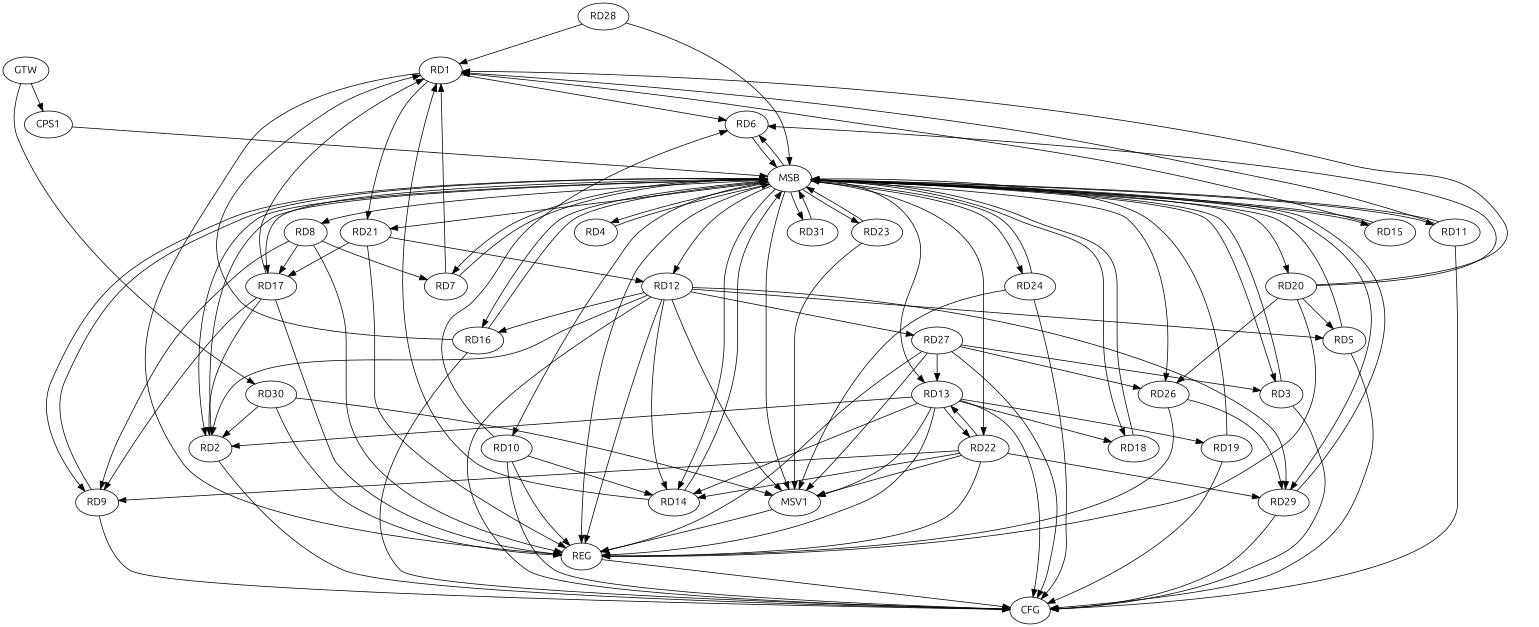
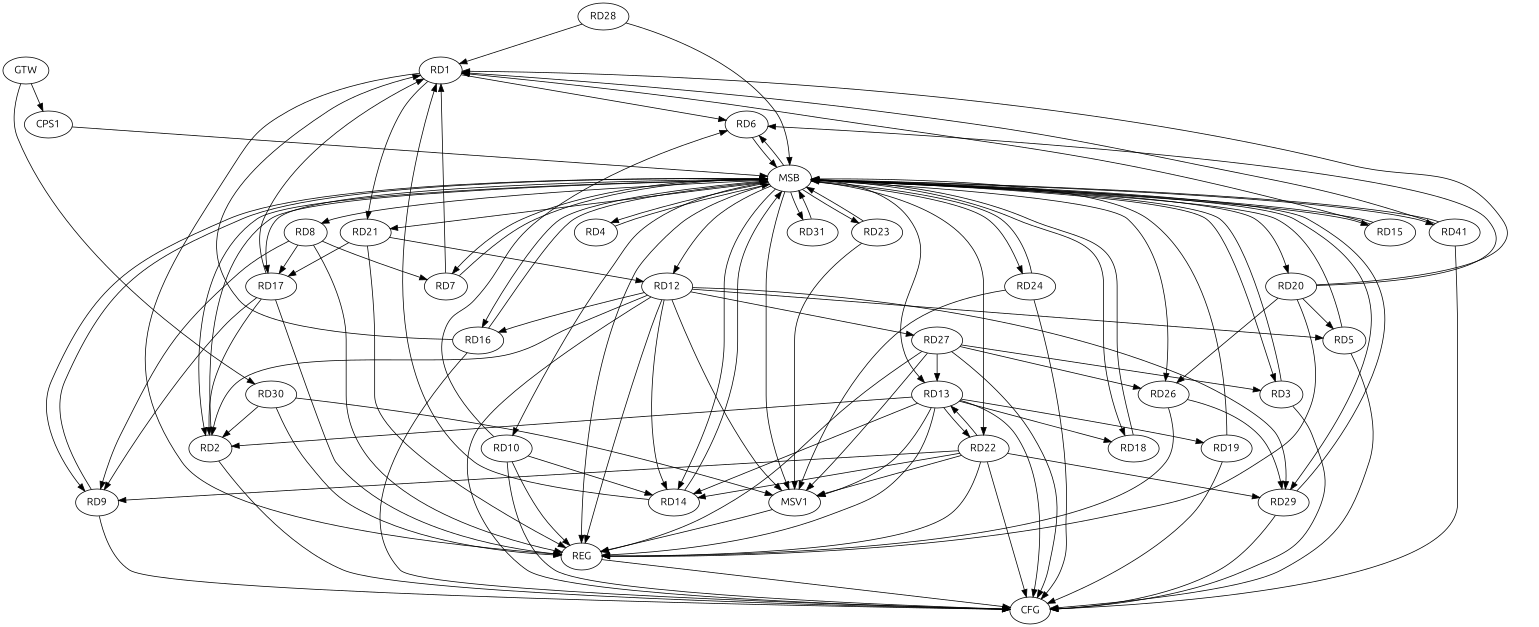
(1455, 232) -> (1455, 232)
none -> (1005, 523)
